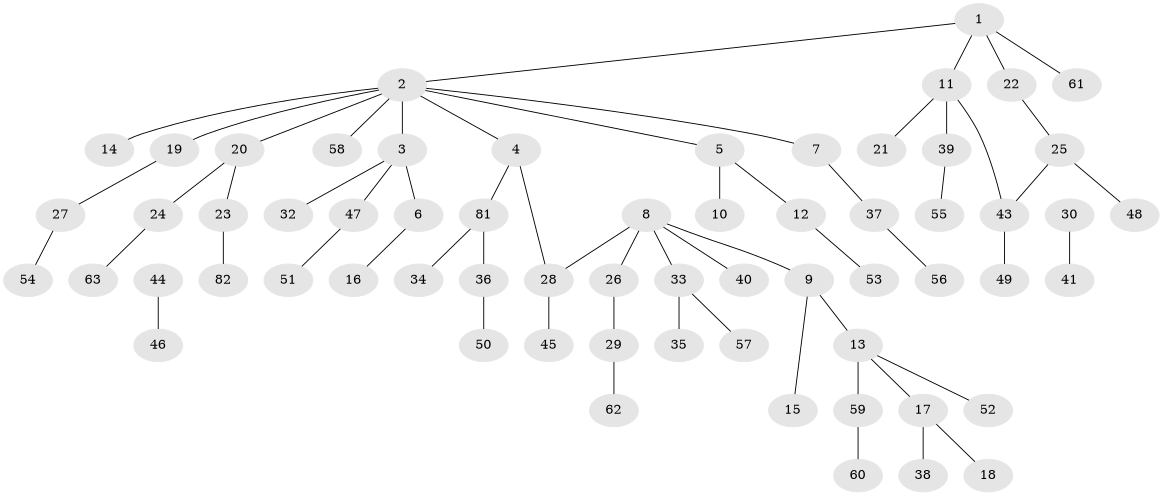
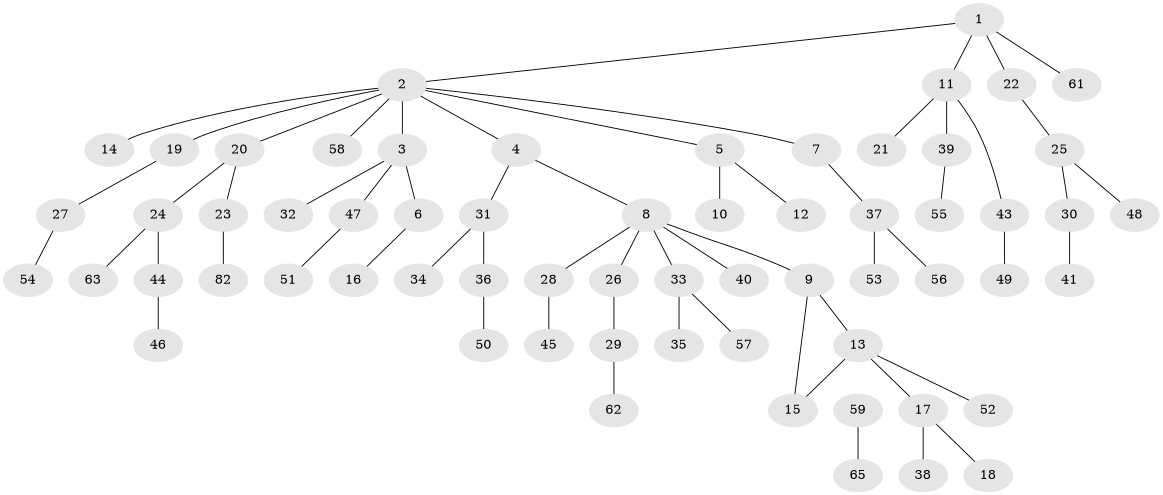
(1032, 183) -> (1065, 182)
(484, 215) -> (484, 215)
(533, 215) -> (581, 183)
none -> (158, 248)
(838, 248) -> (874, 248)
(858, 378) -> (826, 378)
(858, 476) -> (858, 476)
